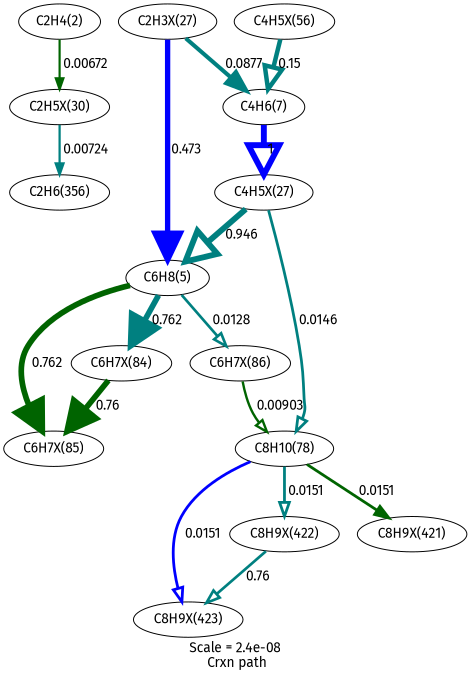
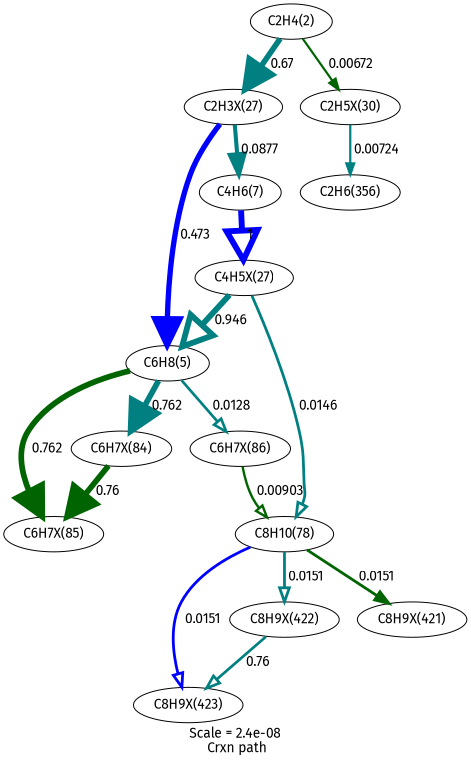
(284, 22) -> none
none -> (270, 53)
